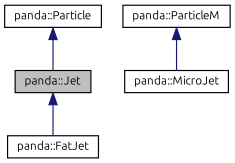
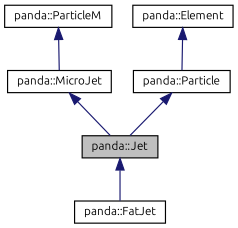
none -> (183, 16)
none -> (94, 119)
